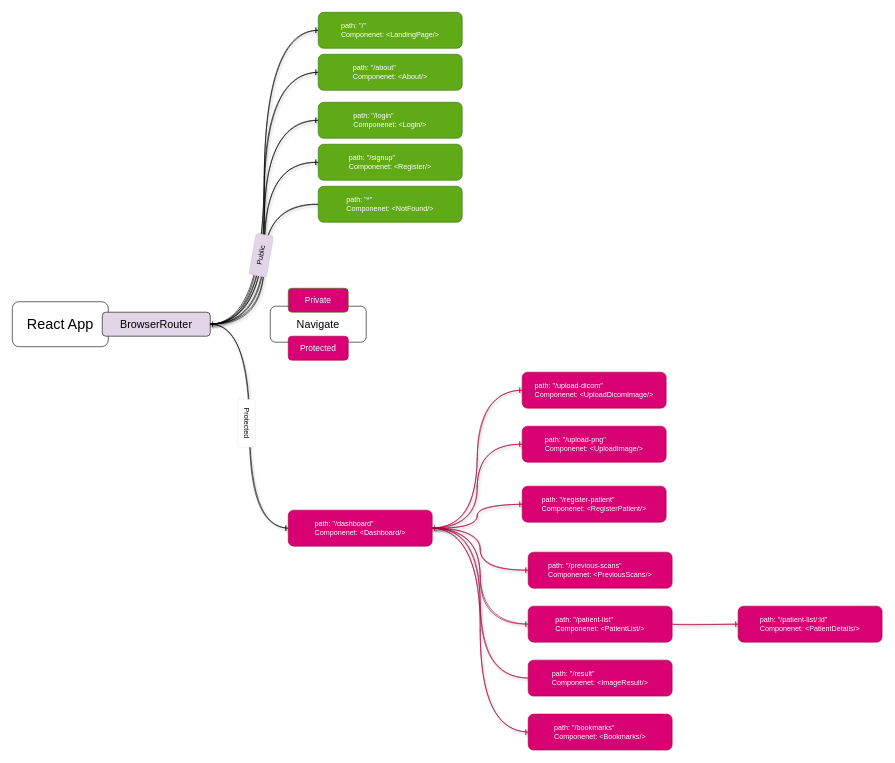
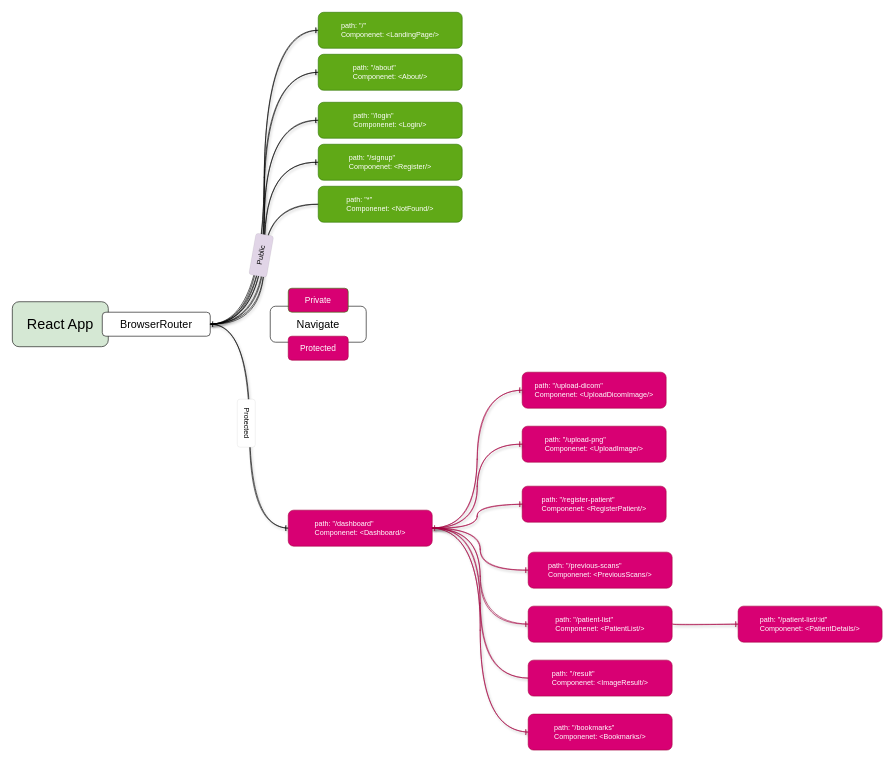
(60, 324) -> (60, 324)
(156, 324) -> (156, 324)
